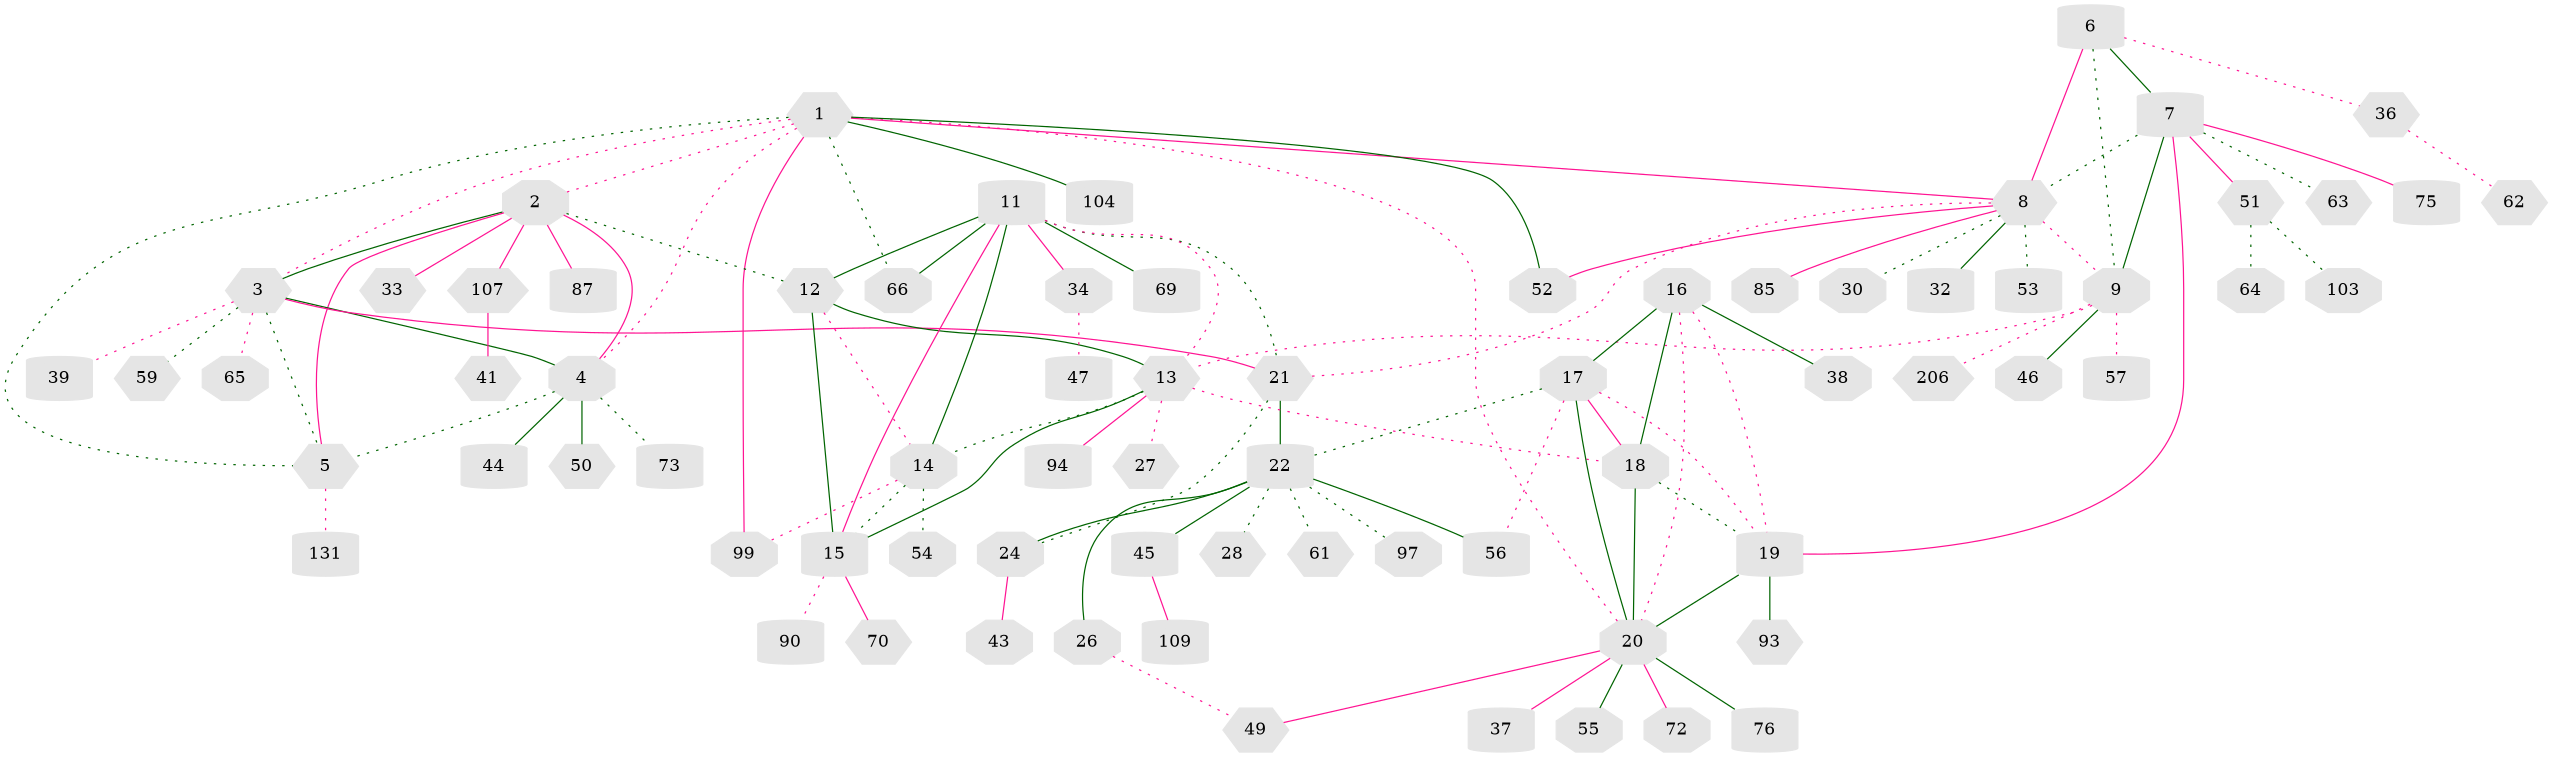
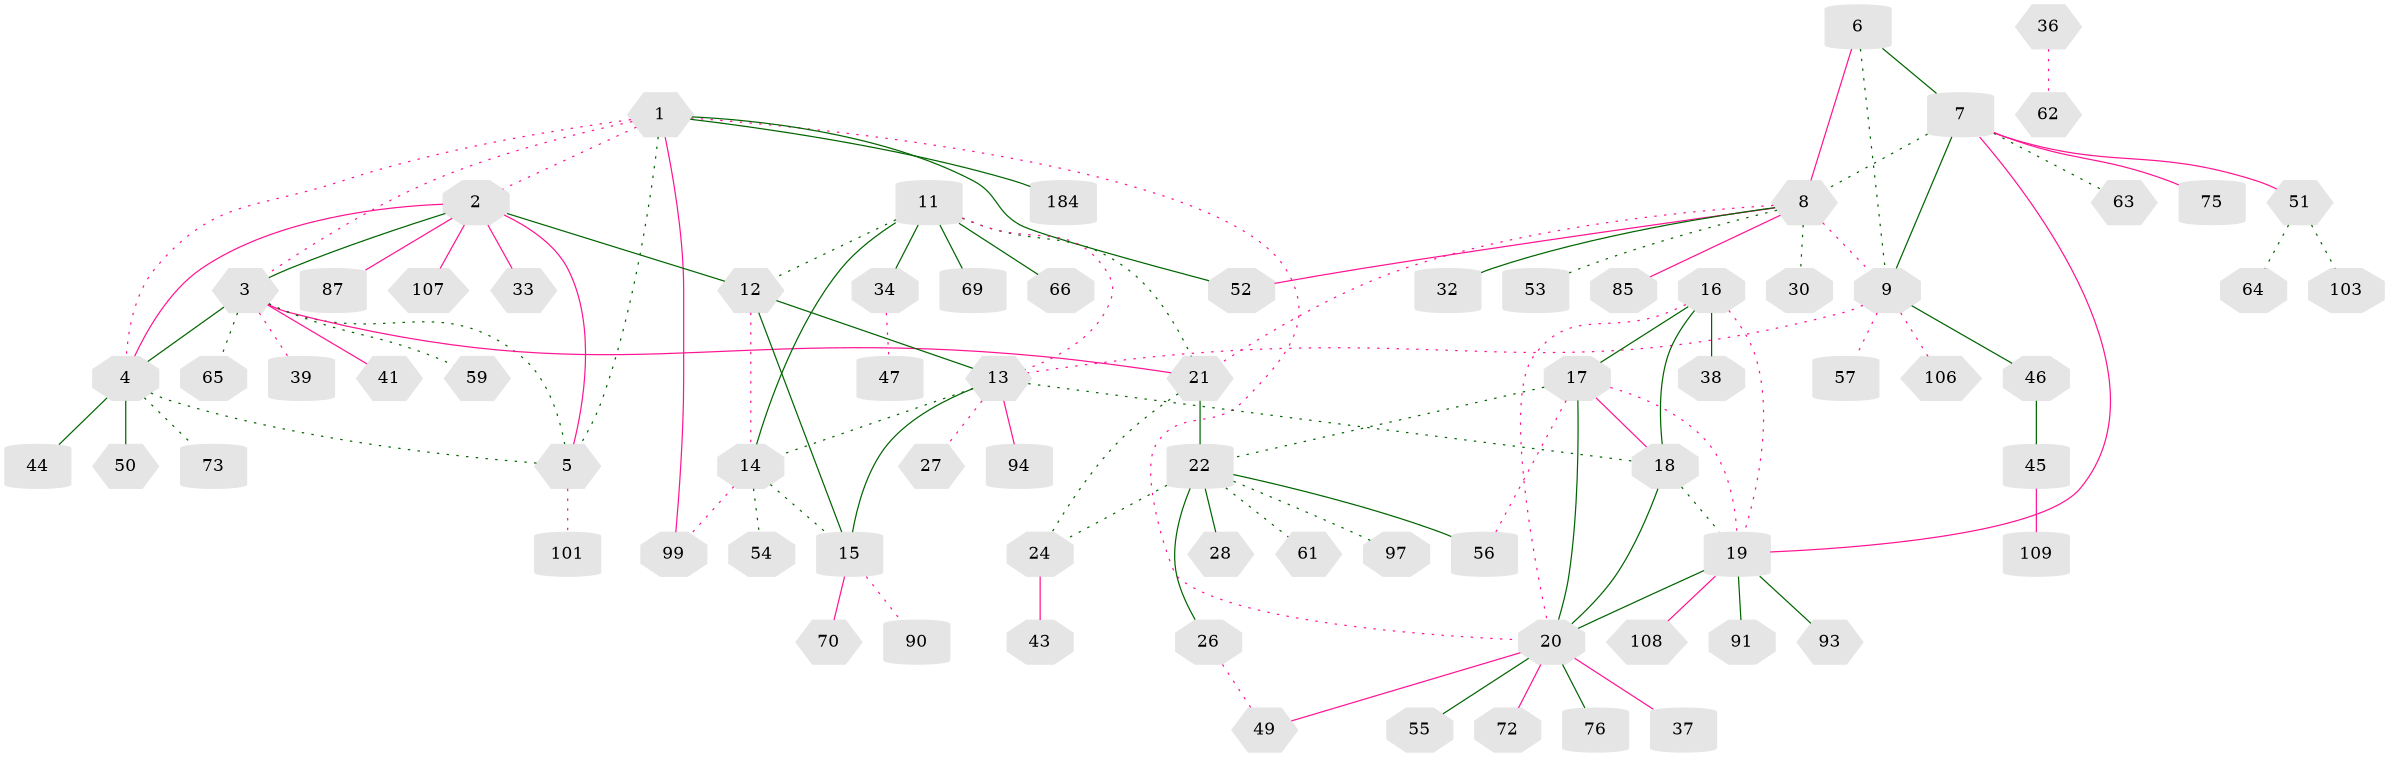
(2242, 72) -> none
(1479, 163) -> none
(859, 203) -> none
(1100, 203) -> (1063, 203)
(675, 247) -> (616, 247)
(906, 247) -> (835, 249)
(1046, 247) -> (907, 247)
(247, 335) -> (229, 335)
(488, 336) -> (317, 334)
(915, 375) -> none
(1933, 378) -> (1941, 378)
(1376, 428) -> (1330, 423)
(1212, 510) -> (2036, 423)
(1256, 510) -> (1210, 510)
(1142, 511) -> (1116, 512)
(326, 554) -> (568, 554)
none -> (1647, 642)
none -> (1742, 642)
